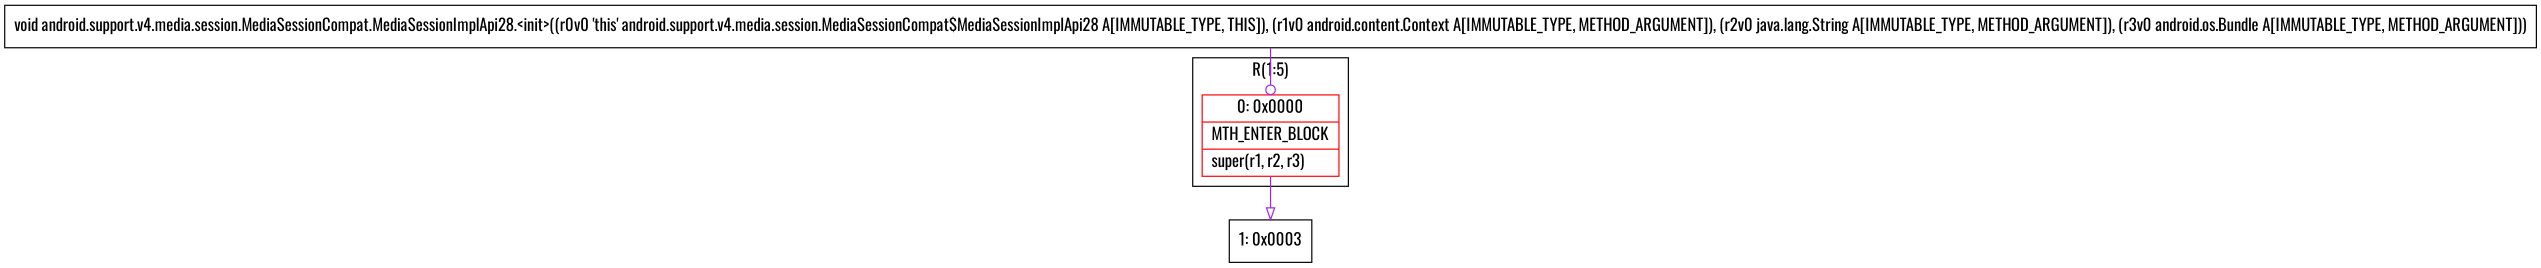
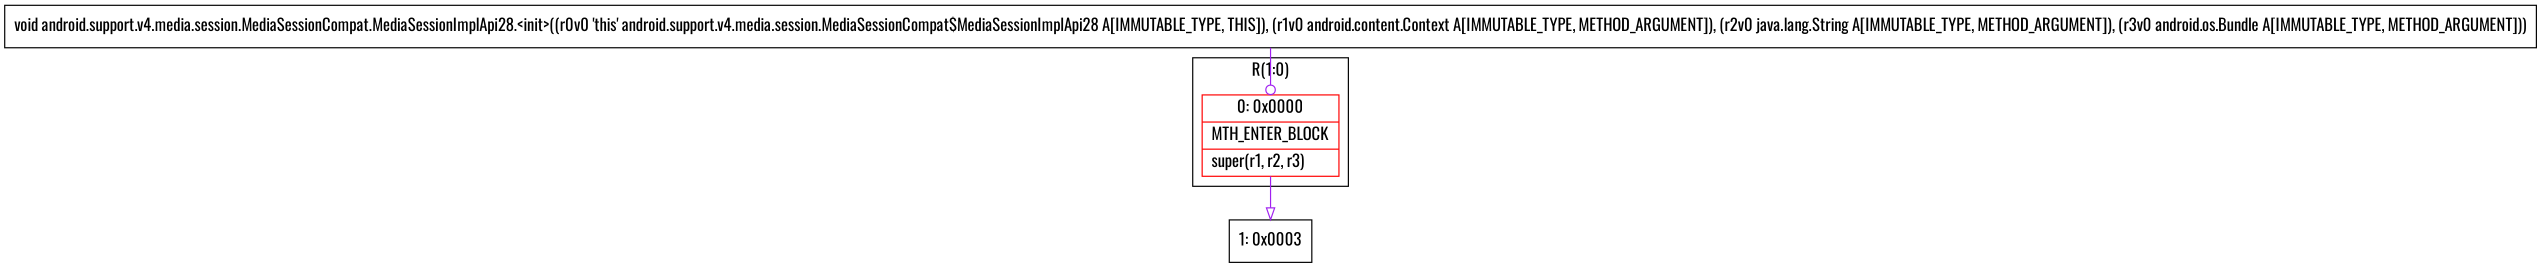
(1271, 71) -> (1271, 71)
